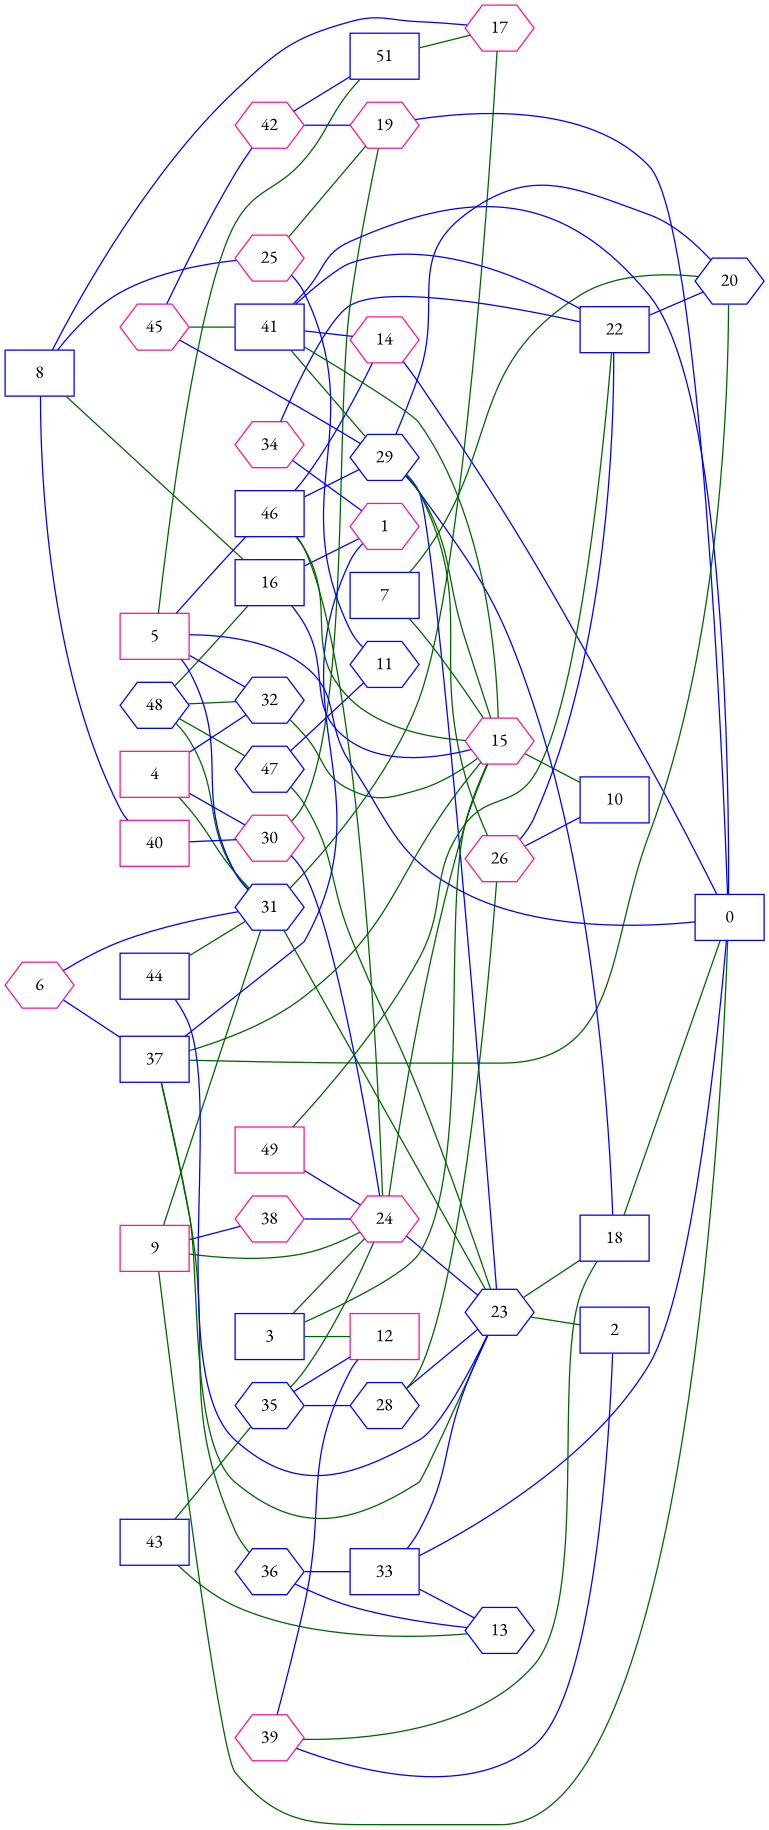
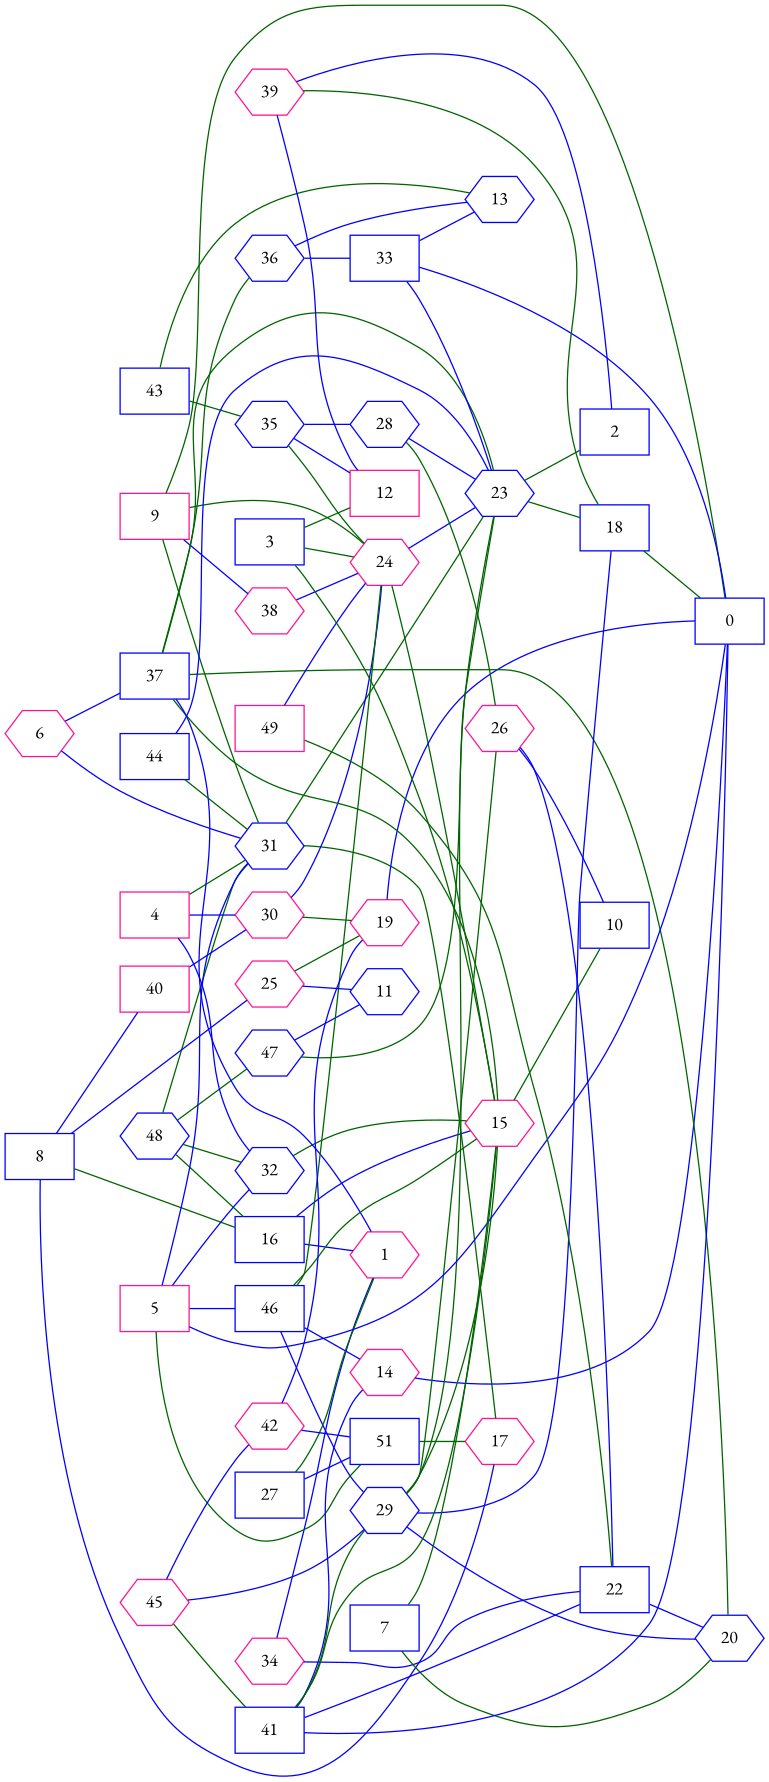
(466, 920) -> (461, 1008)
none -> (270, 1495)
